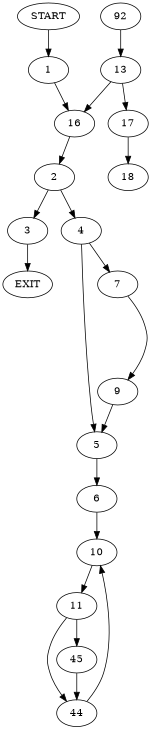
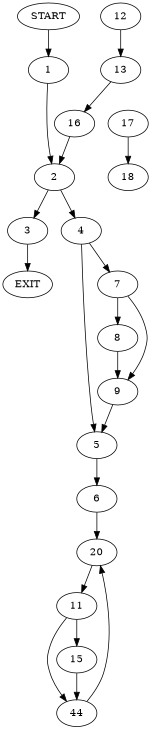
(121, 16) -> (121, 16)
(60, 93) -> (47, 120)
(124, 93) -> none
none -> (118, 338)
(97, 552) -> (97, 552)
(77, 660) -> (77, 660)
